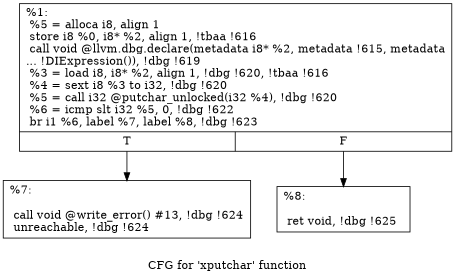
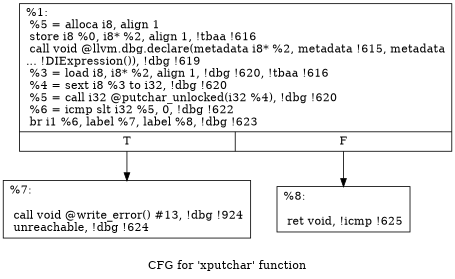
(127, 215) -> (127, 215)
(340, 221) -> (344, 221)
